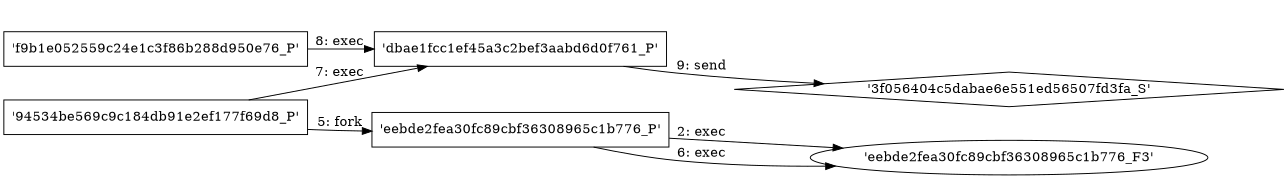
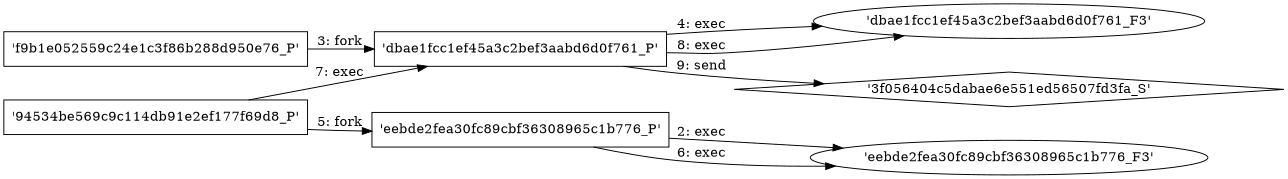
none -> (1009, 21)
(340, 42) -> (340, 42)
(156, 117) -> (156, 117)
